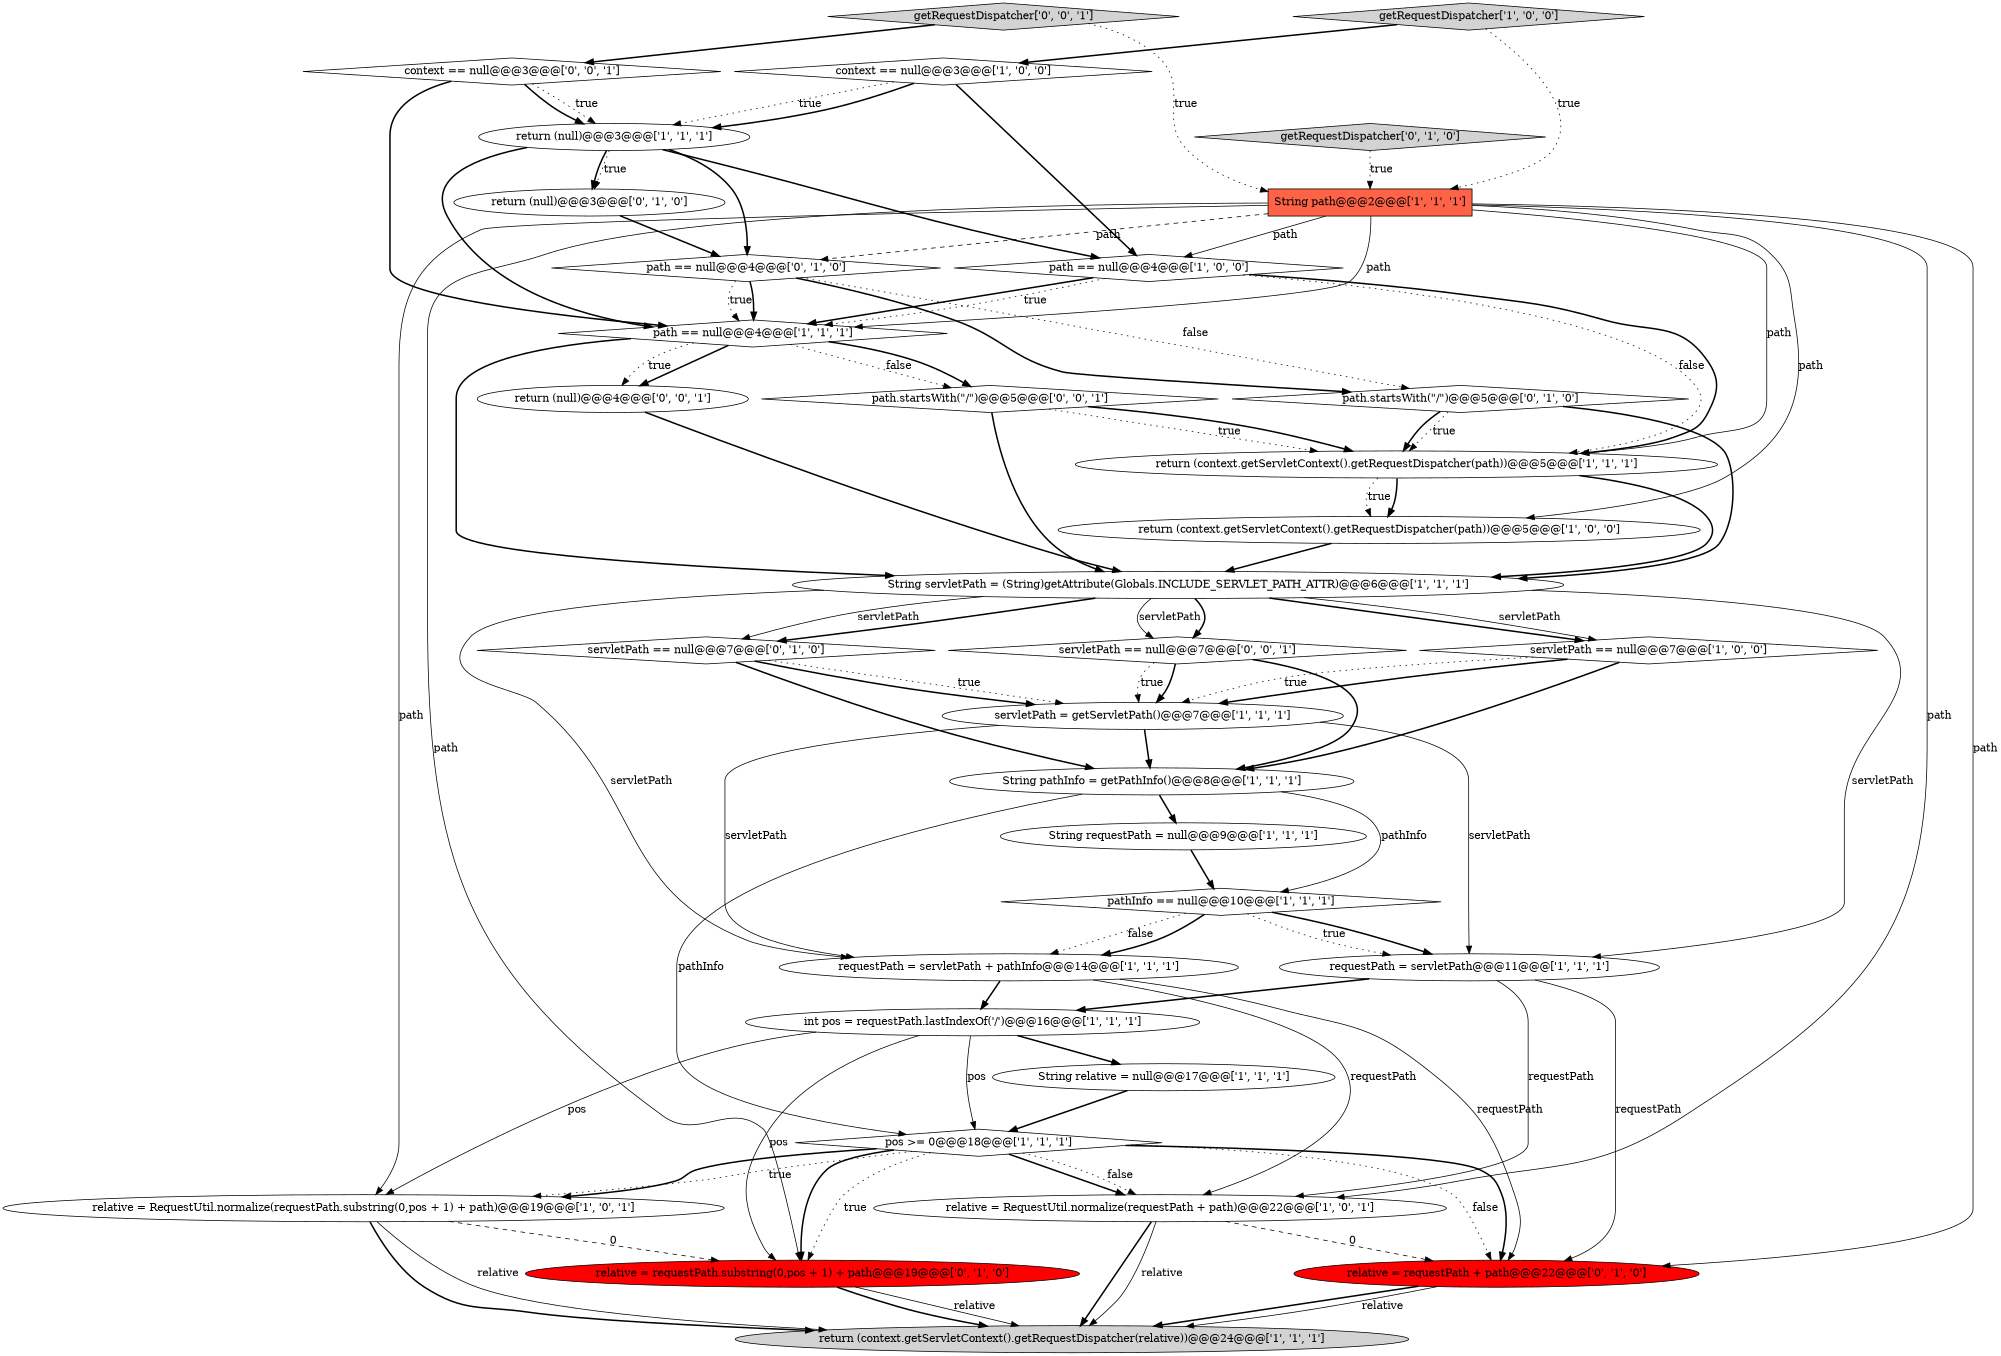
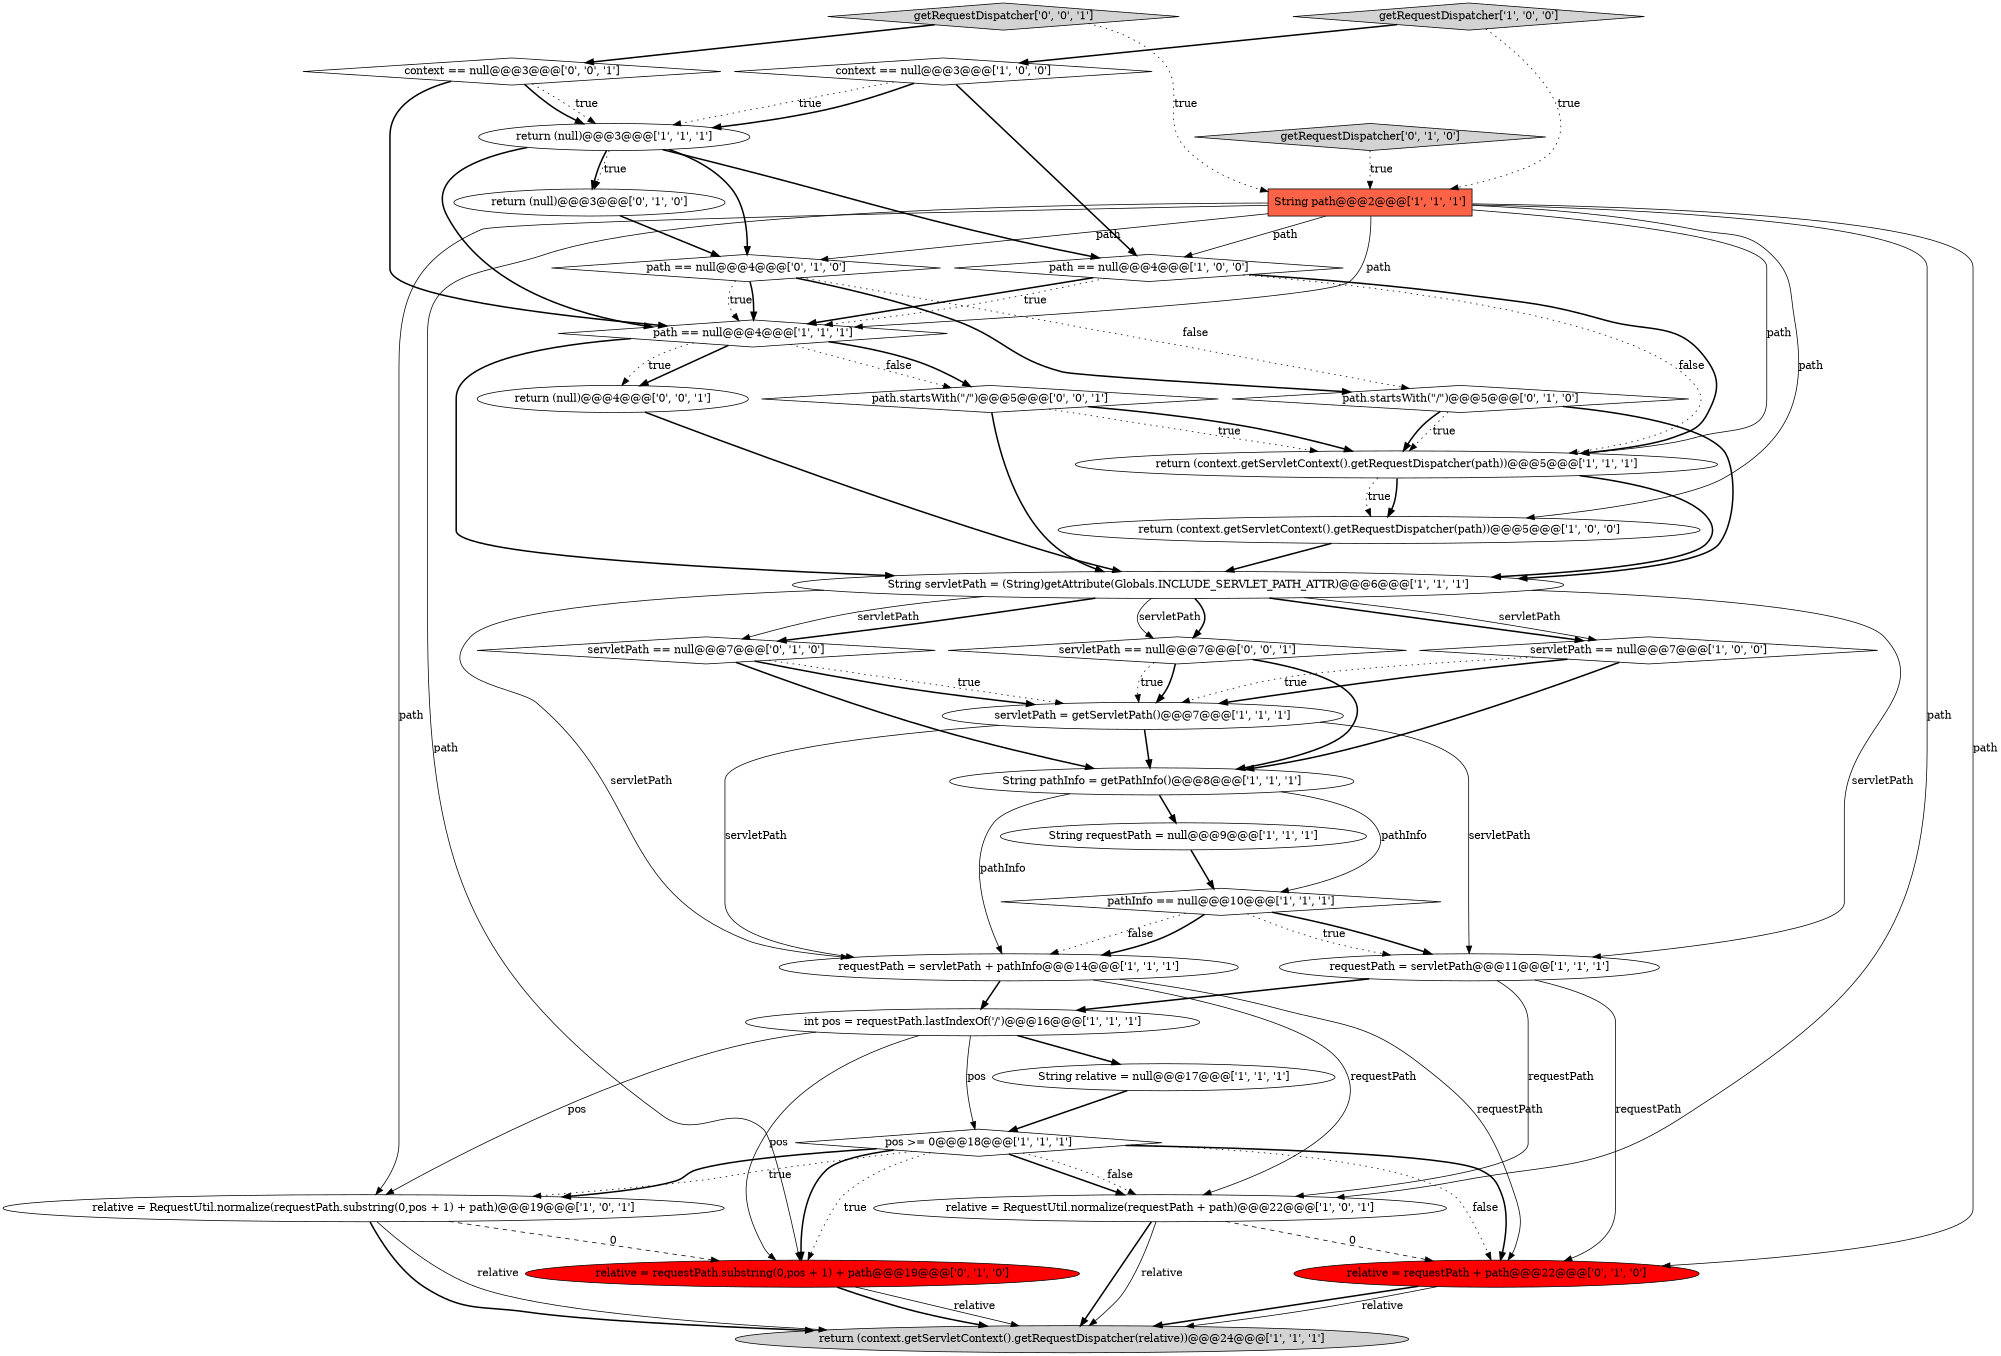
(1048, 236) -> (1048, 236)
(711, 916) -> (983, 844)
